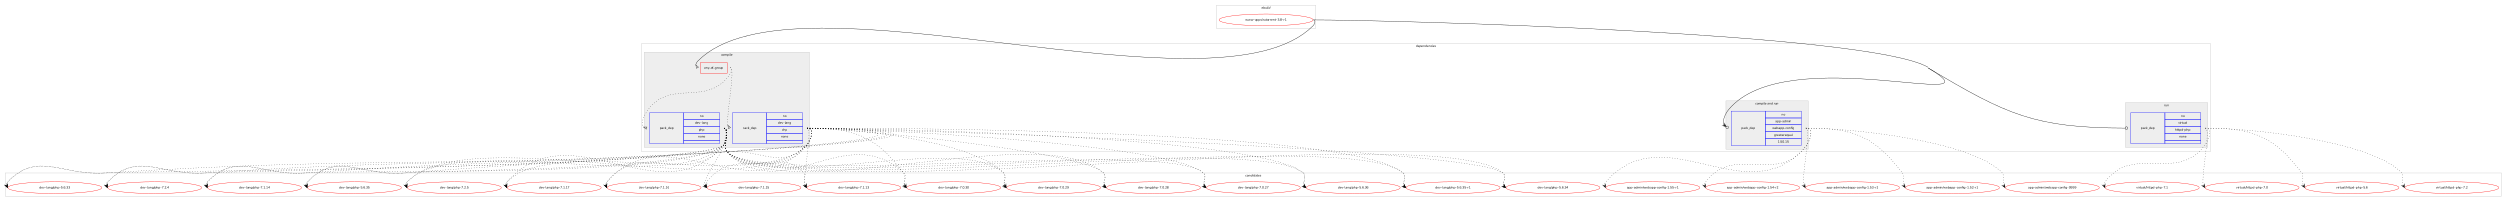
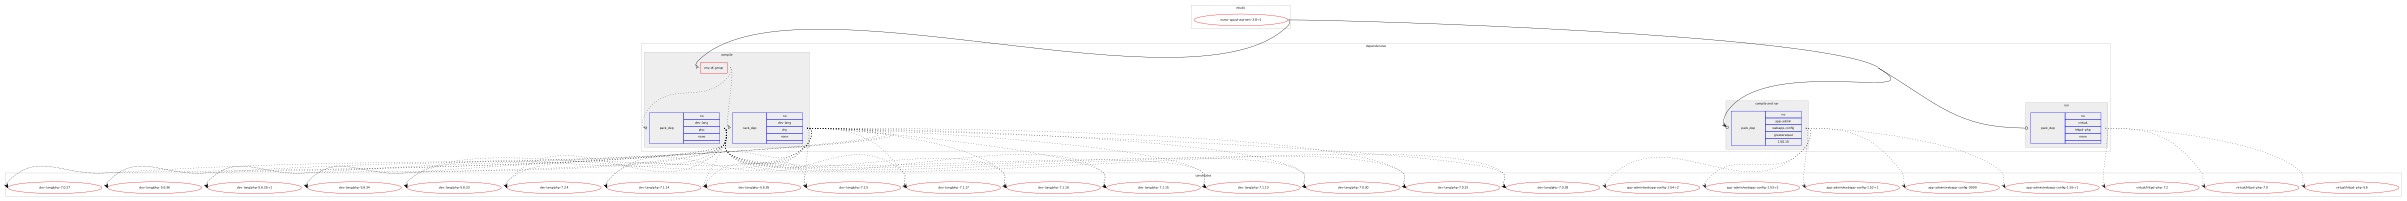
(2152, 188) -> none
